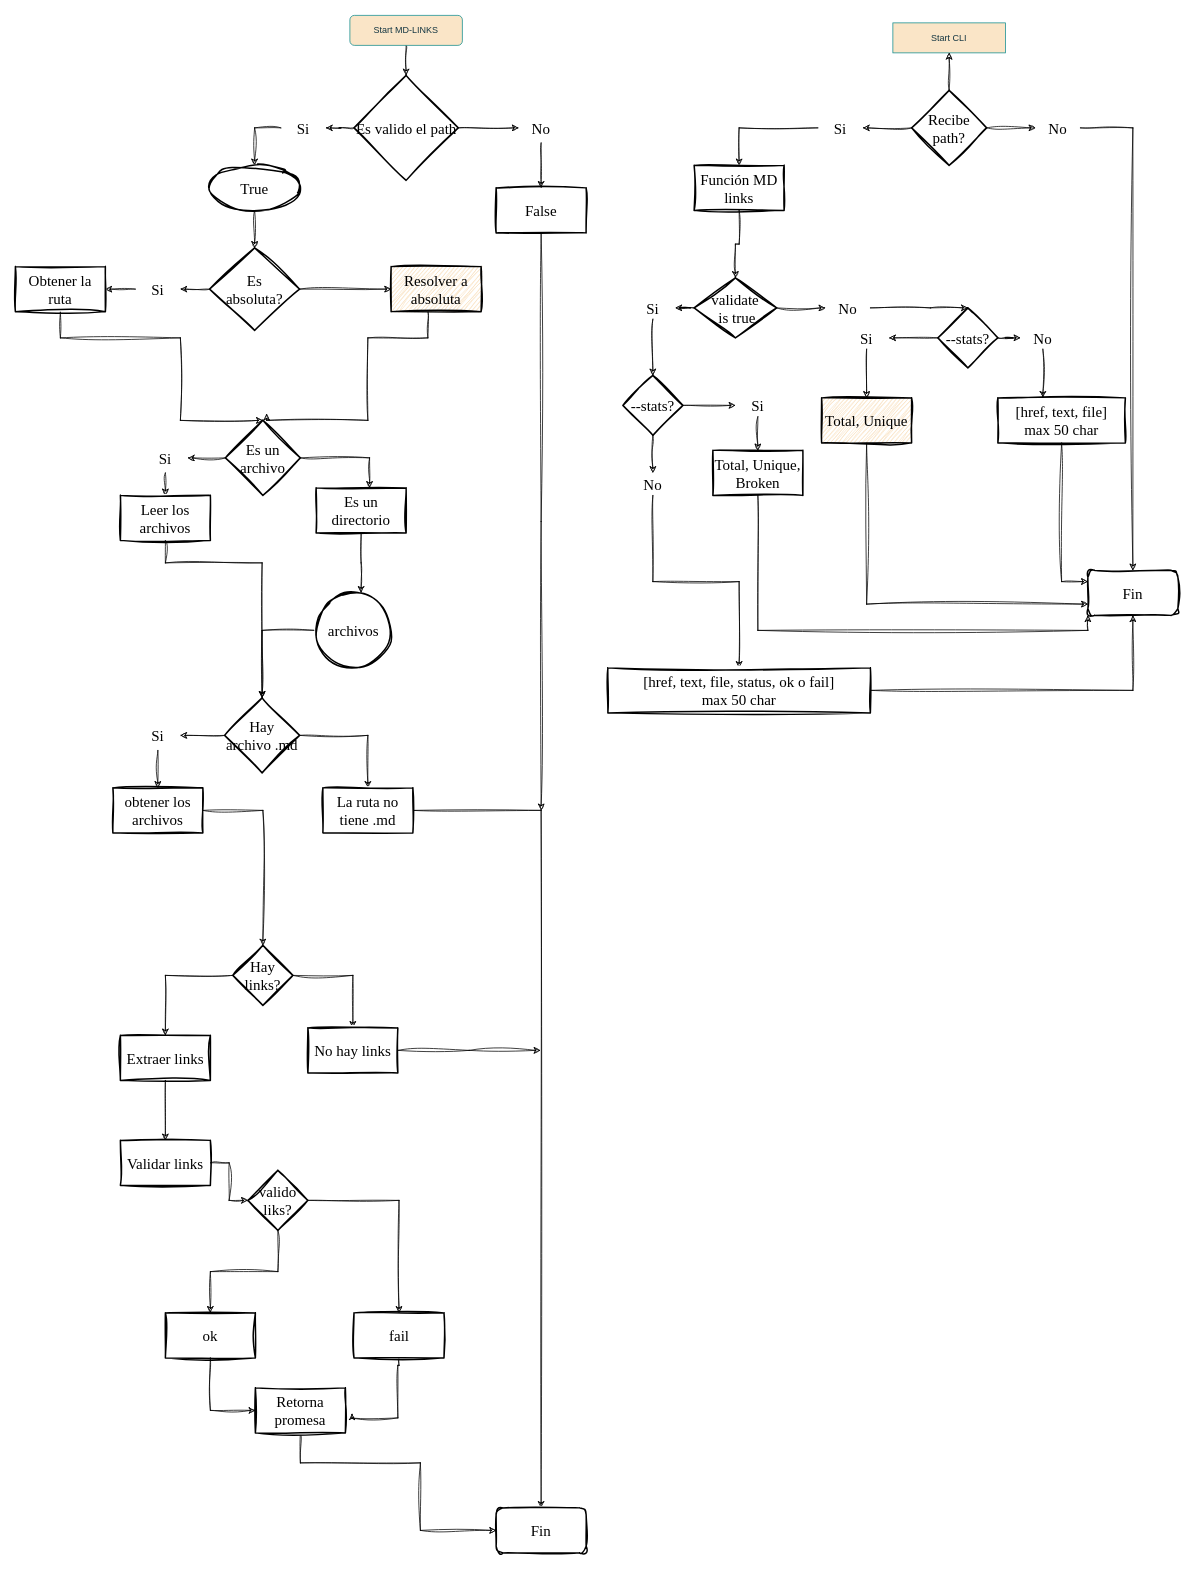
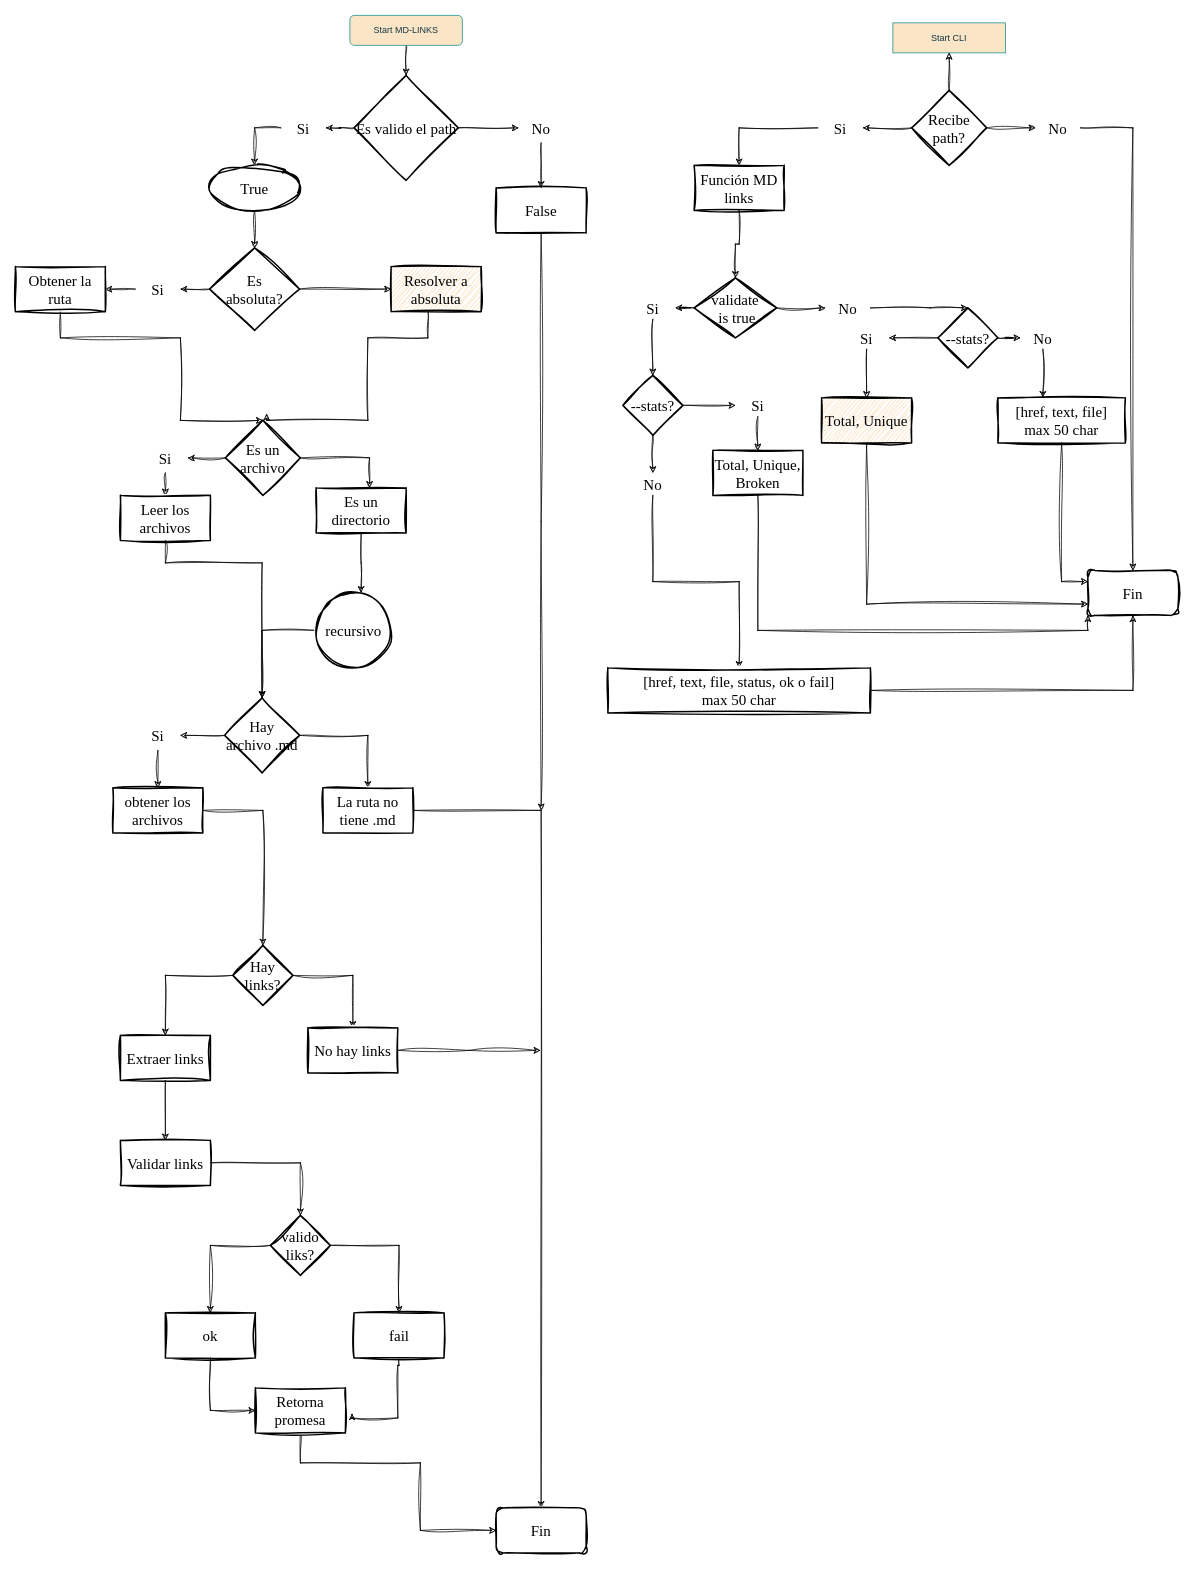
(354, 630) -> (354, 630)
(278, 1200) -> (300, 1245)
